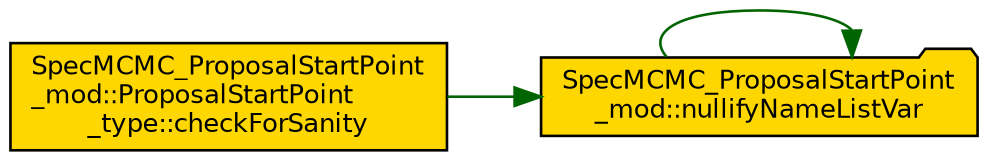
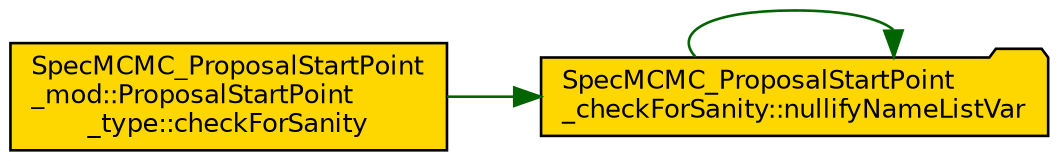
(759, 97) -> (795, 97)
